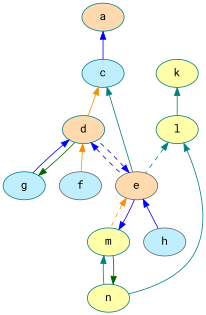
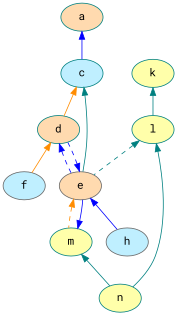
(24, 186) -> none
(114, 266) -> none
